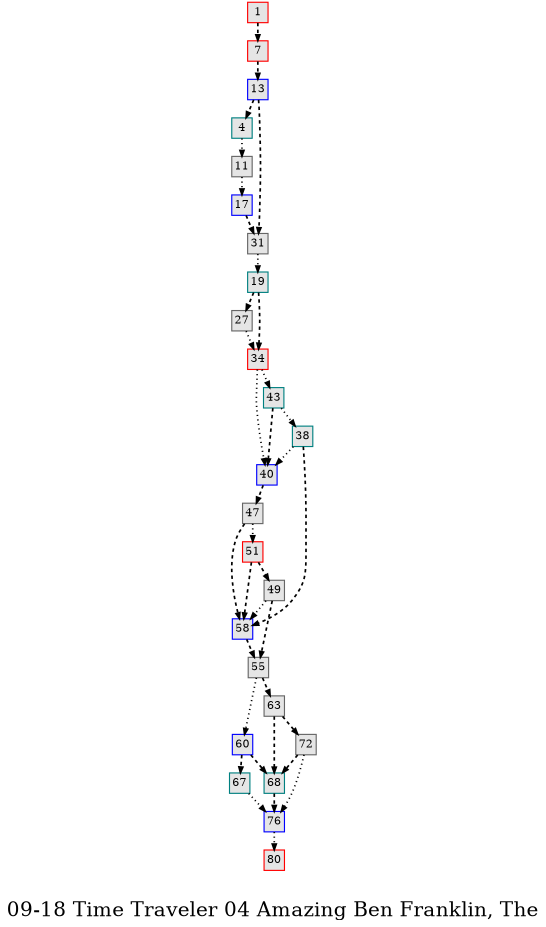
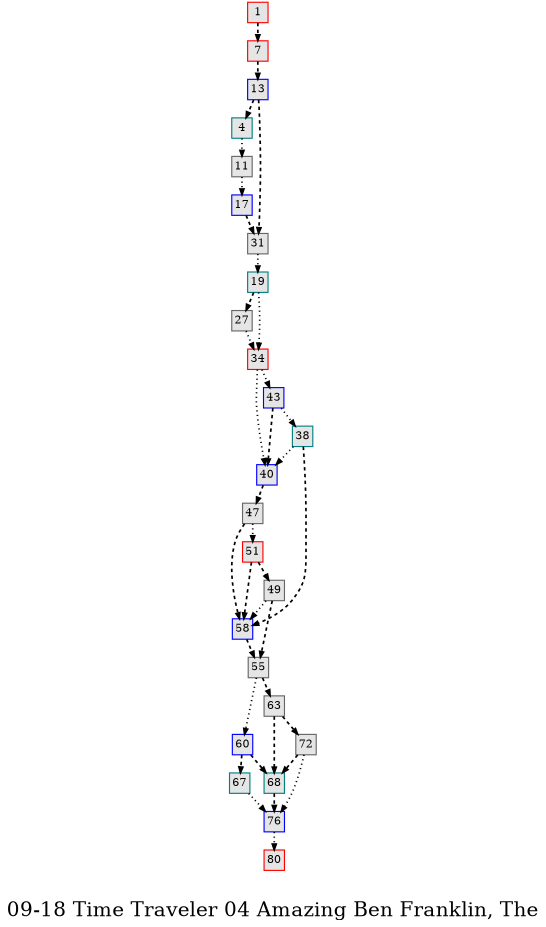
(260, 318) -> (260, 318)
(274, 398) -> (274, 398)
